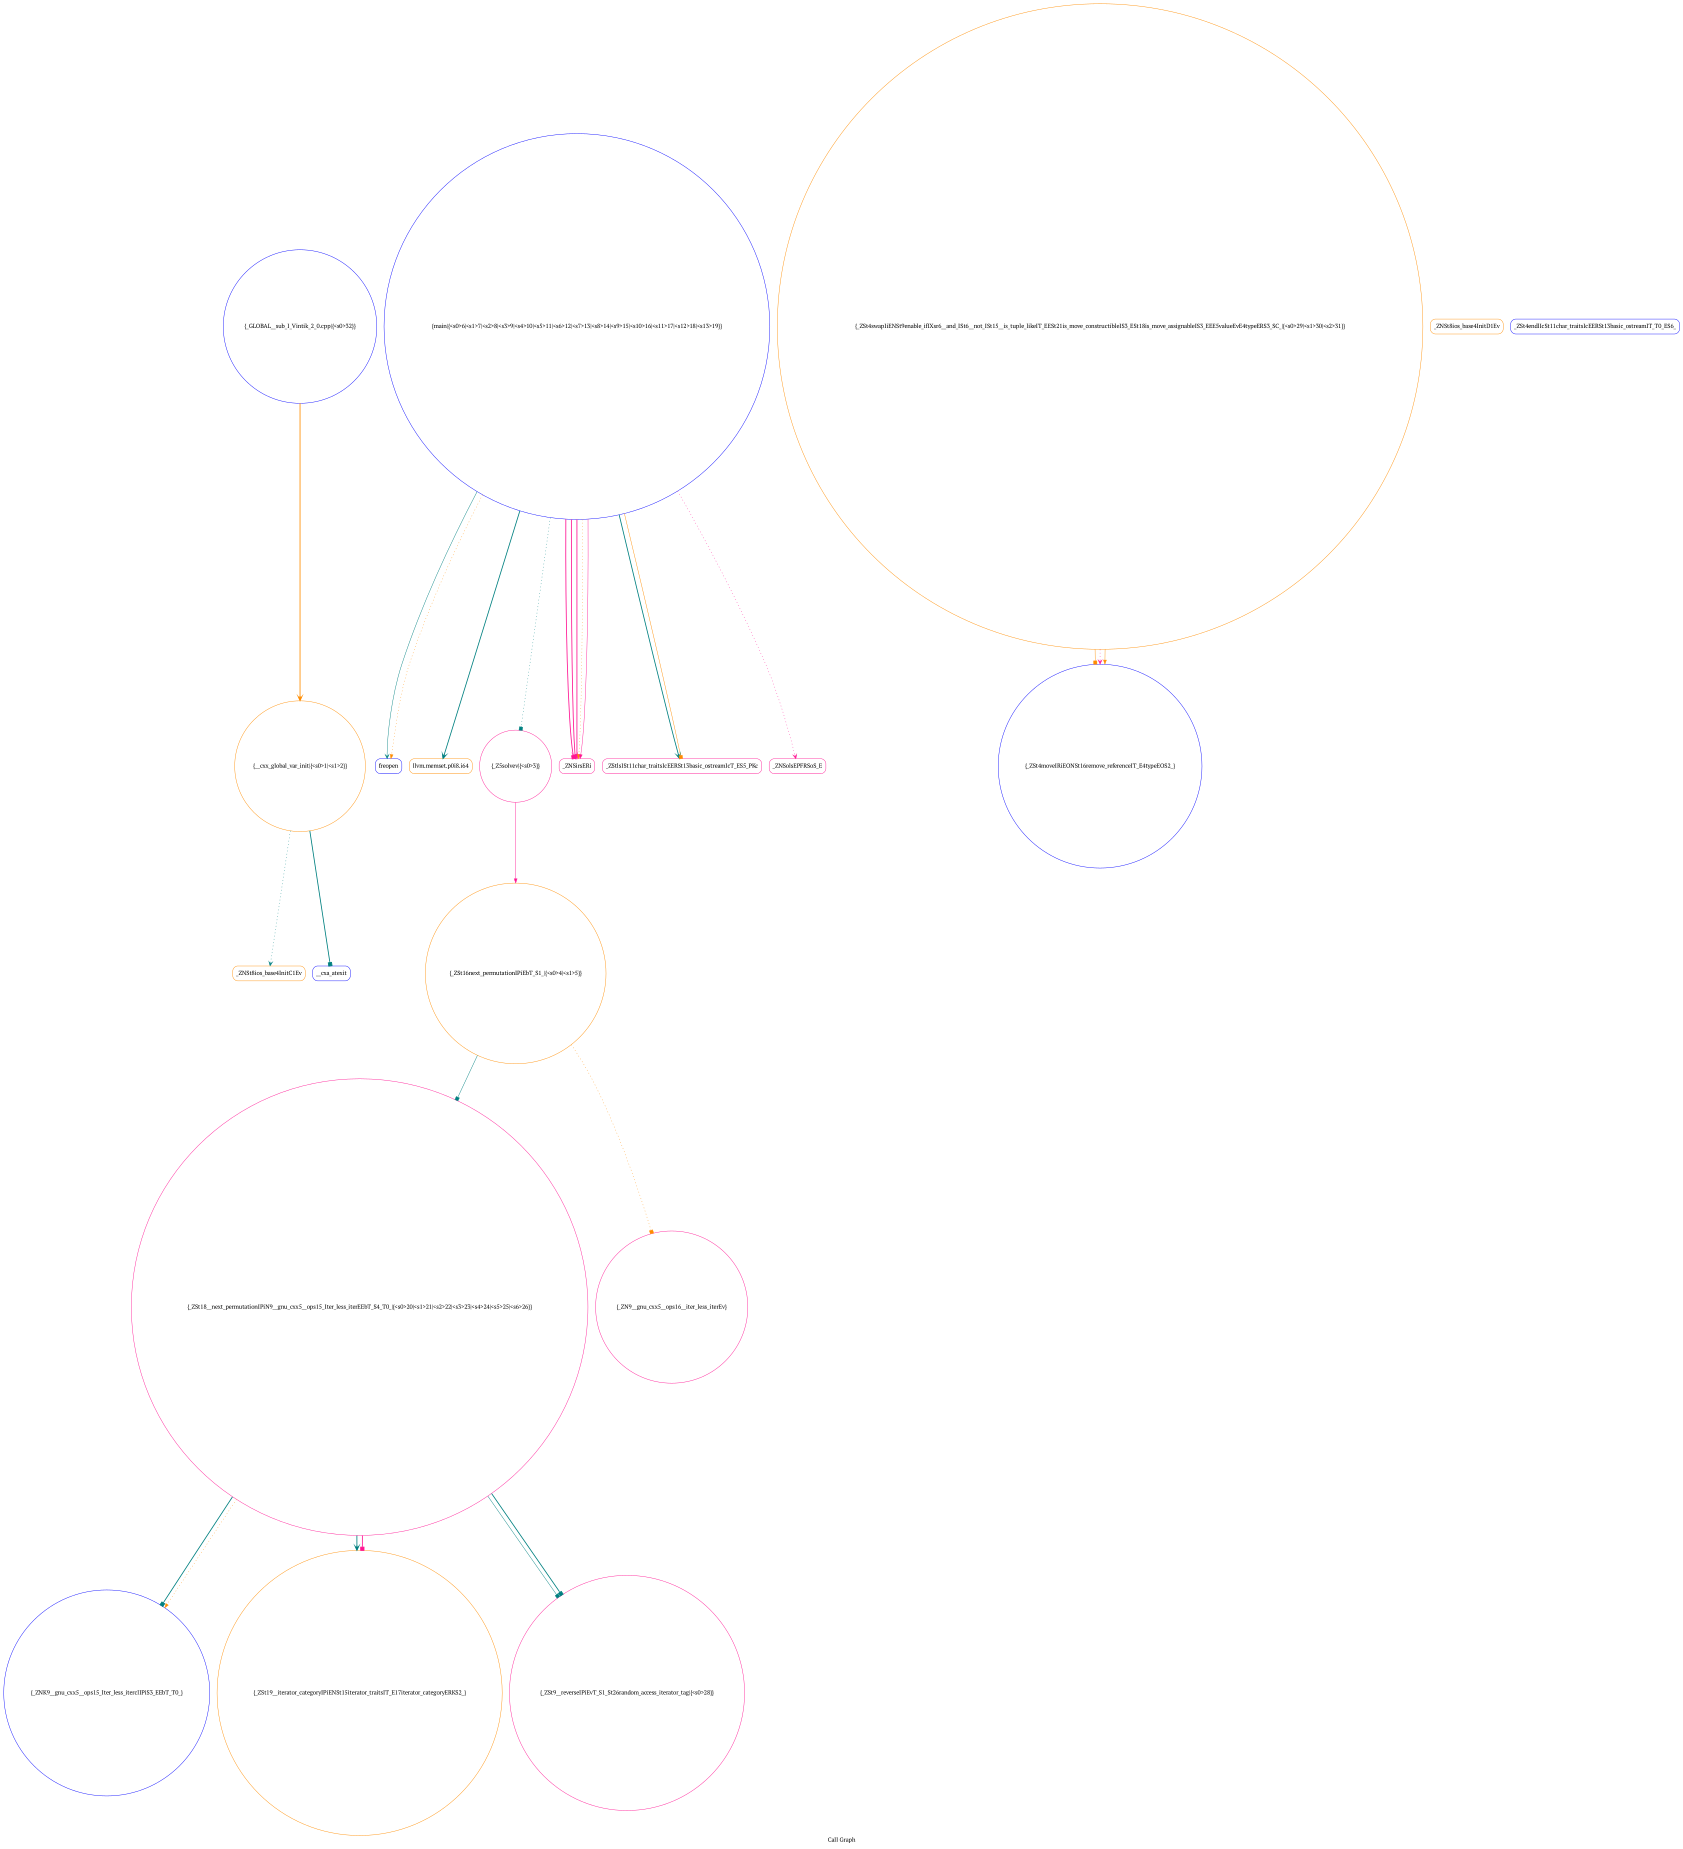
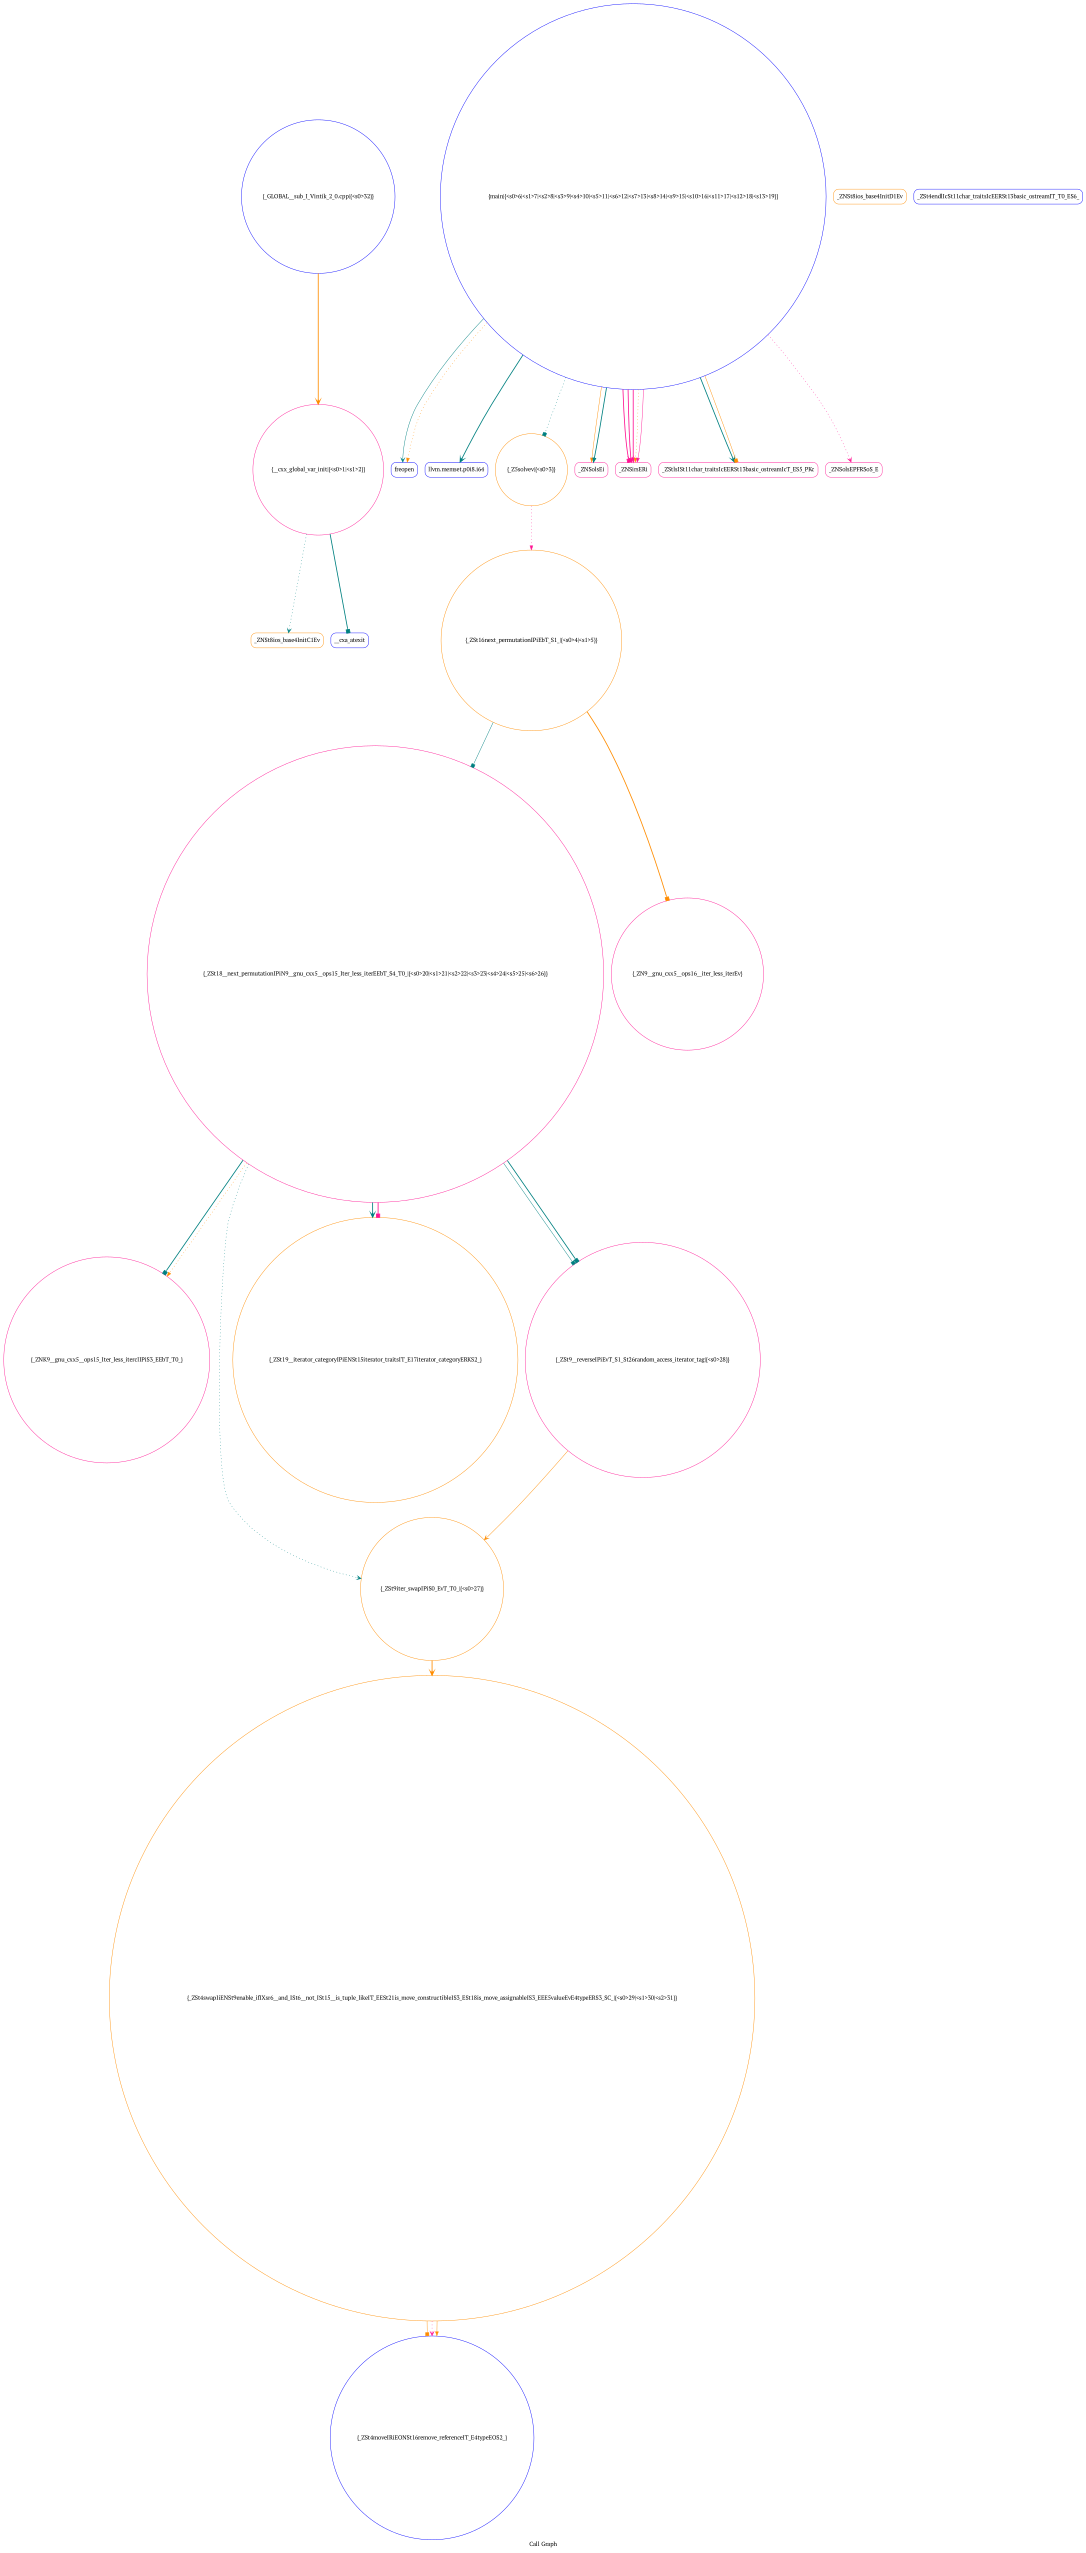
none -> (591, 470)
(300, 766) -> (318, 470)
(441, 766) -> (456, 470)
(516, 766) -> (531, 470)
(516, 841) -> (531, 526)
(617, 1134) -> (633, 801)
none -> (432, 1589)
(107, 1693) -> (107, 1360)
